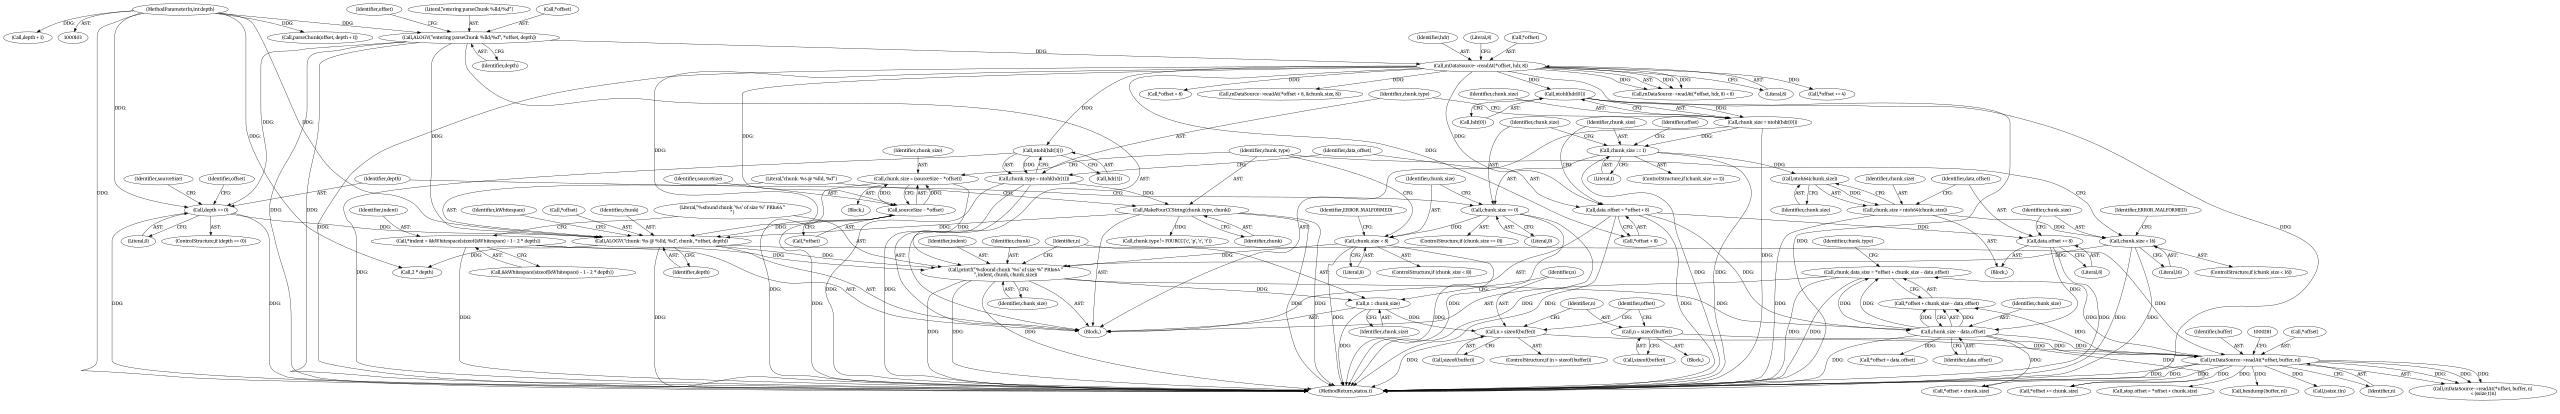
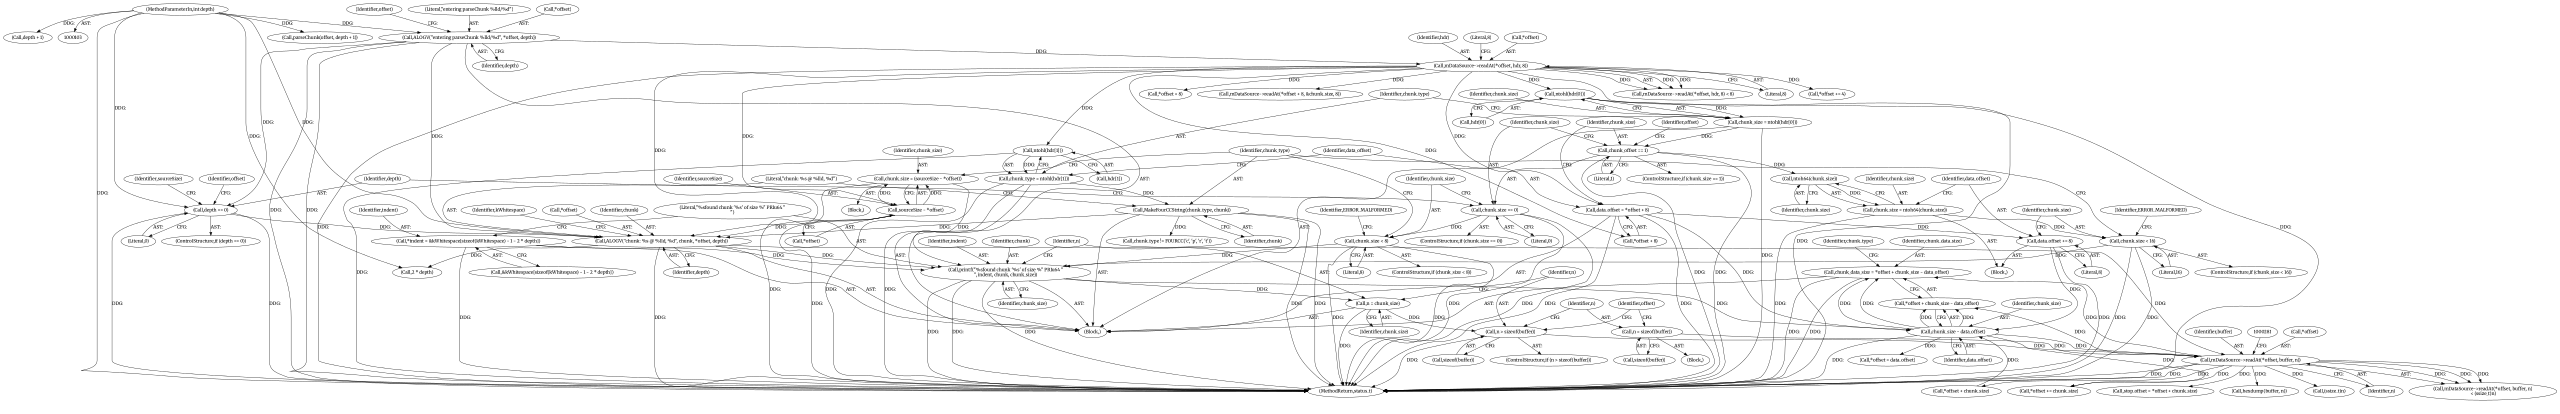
(1623, 151) -> (1623, 151)
none -> (1932, 241)
(2030, 360) -> (2007, 364)
